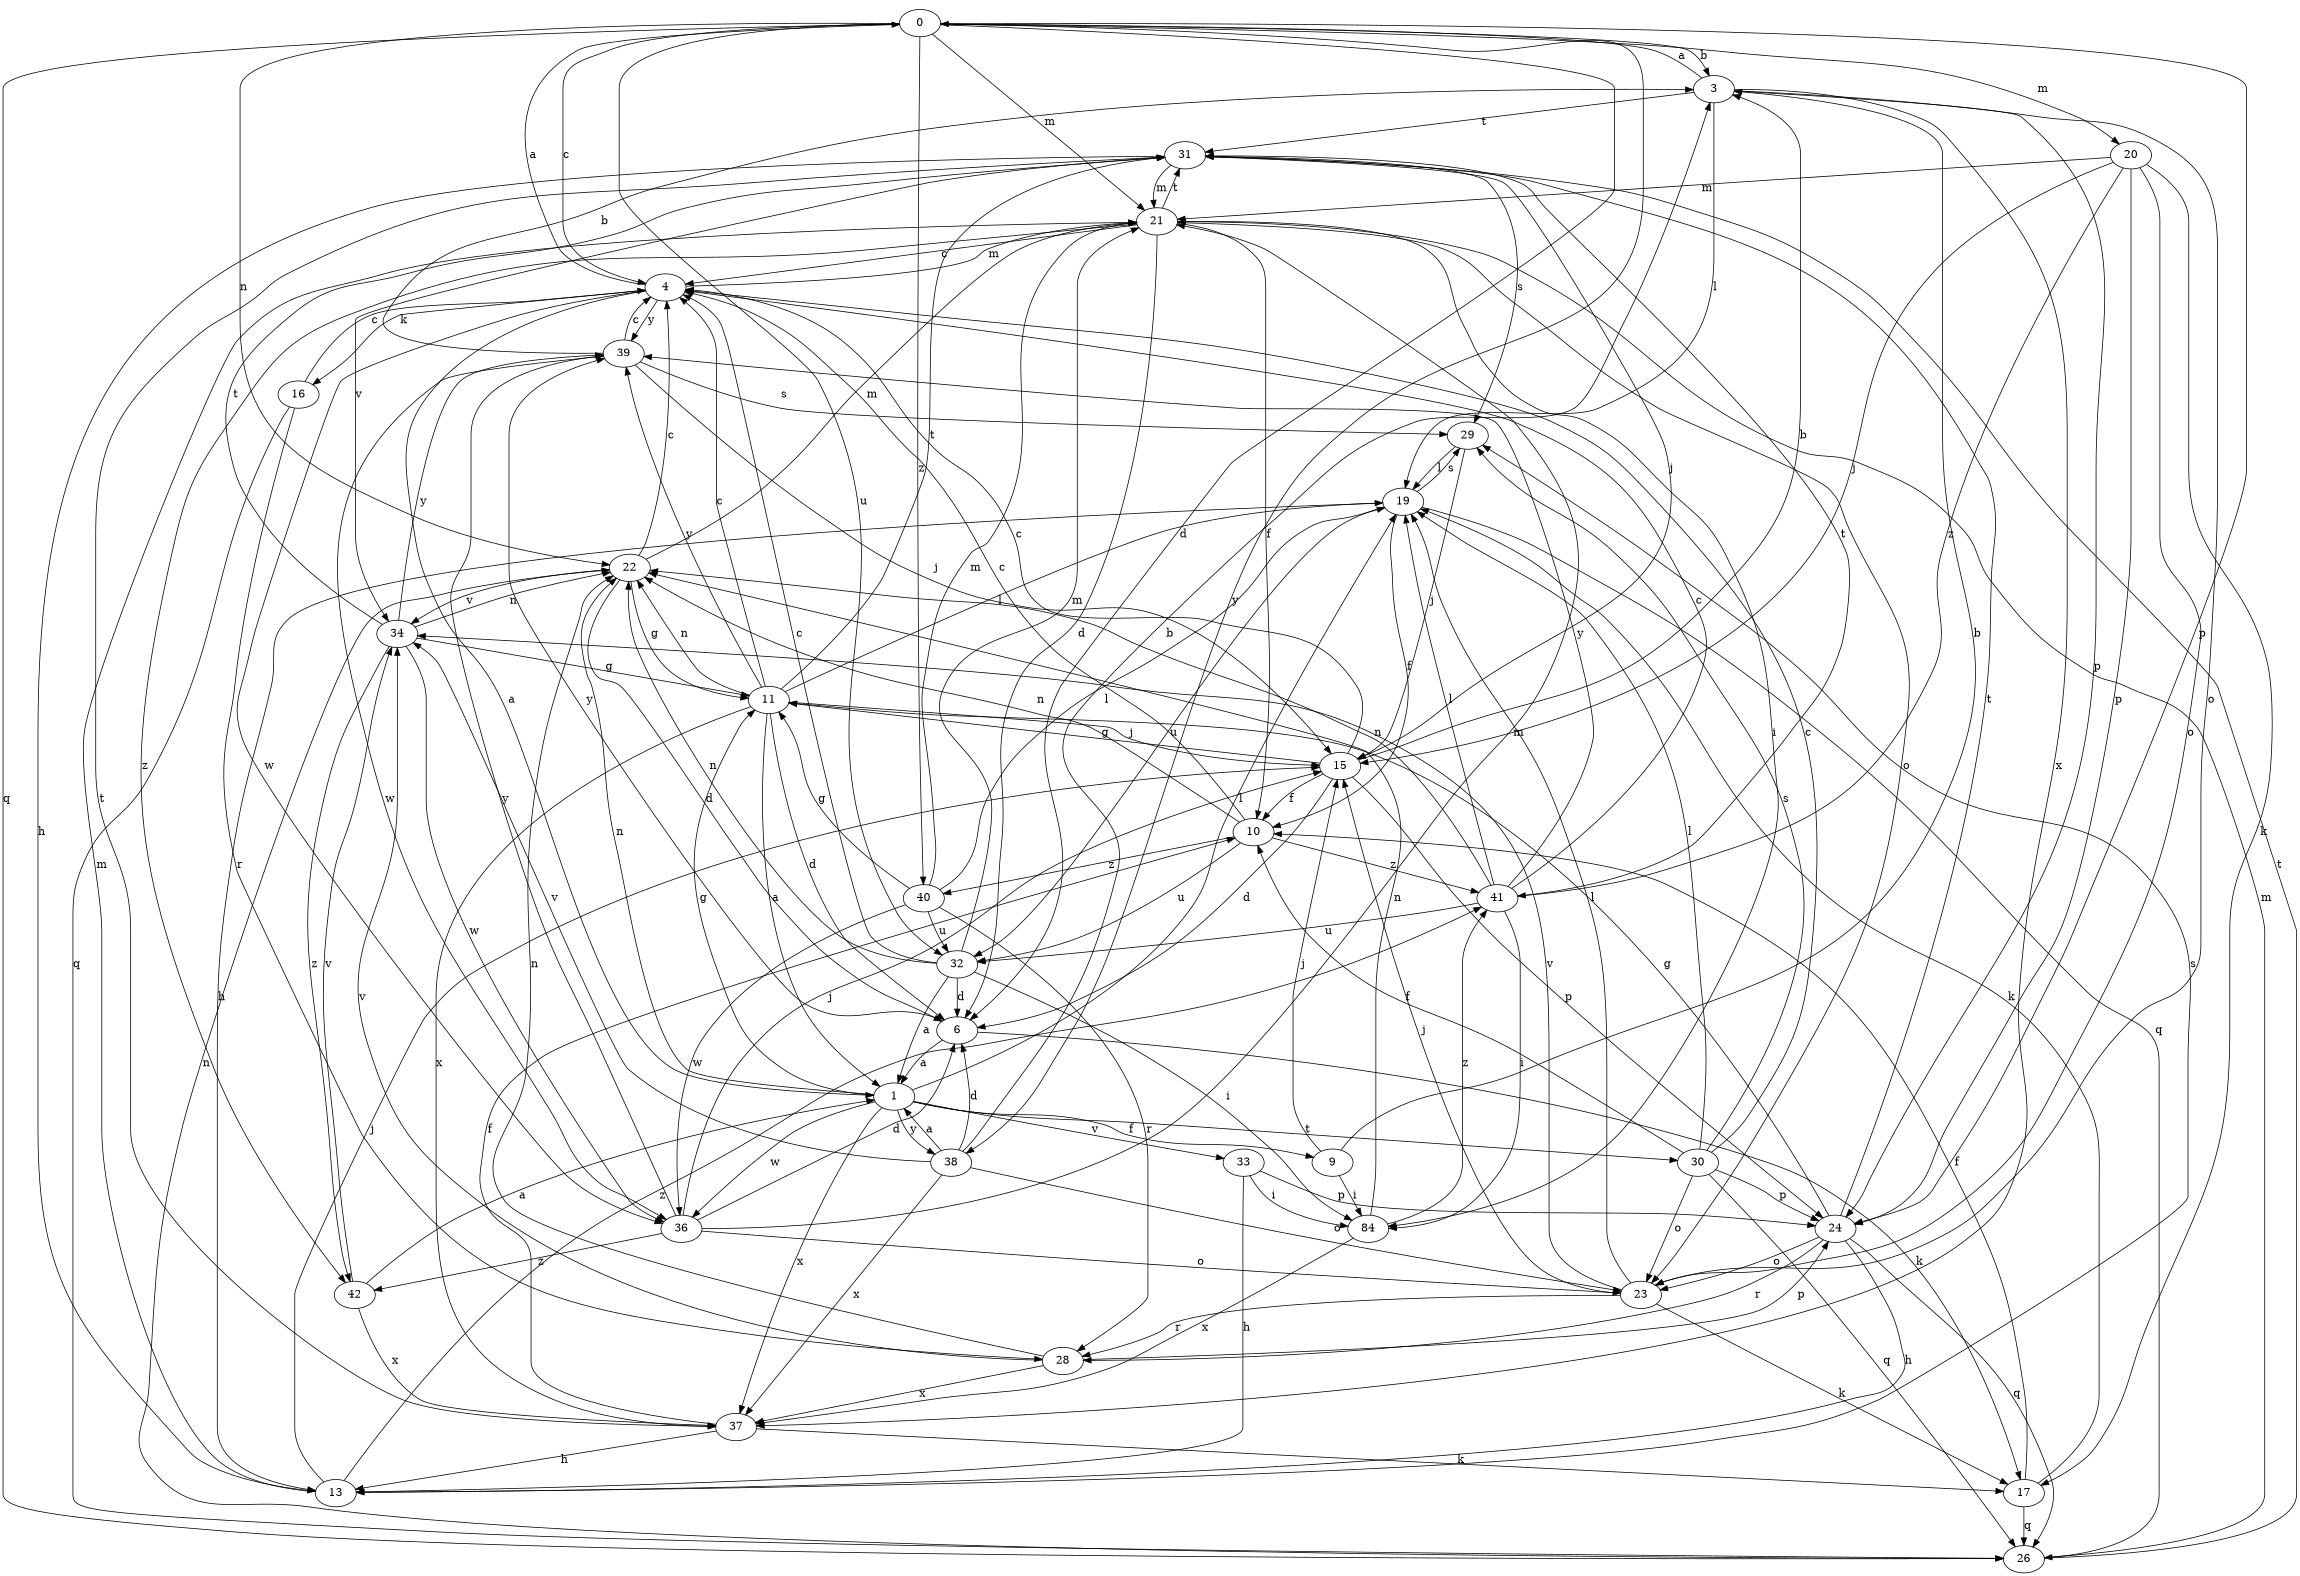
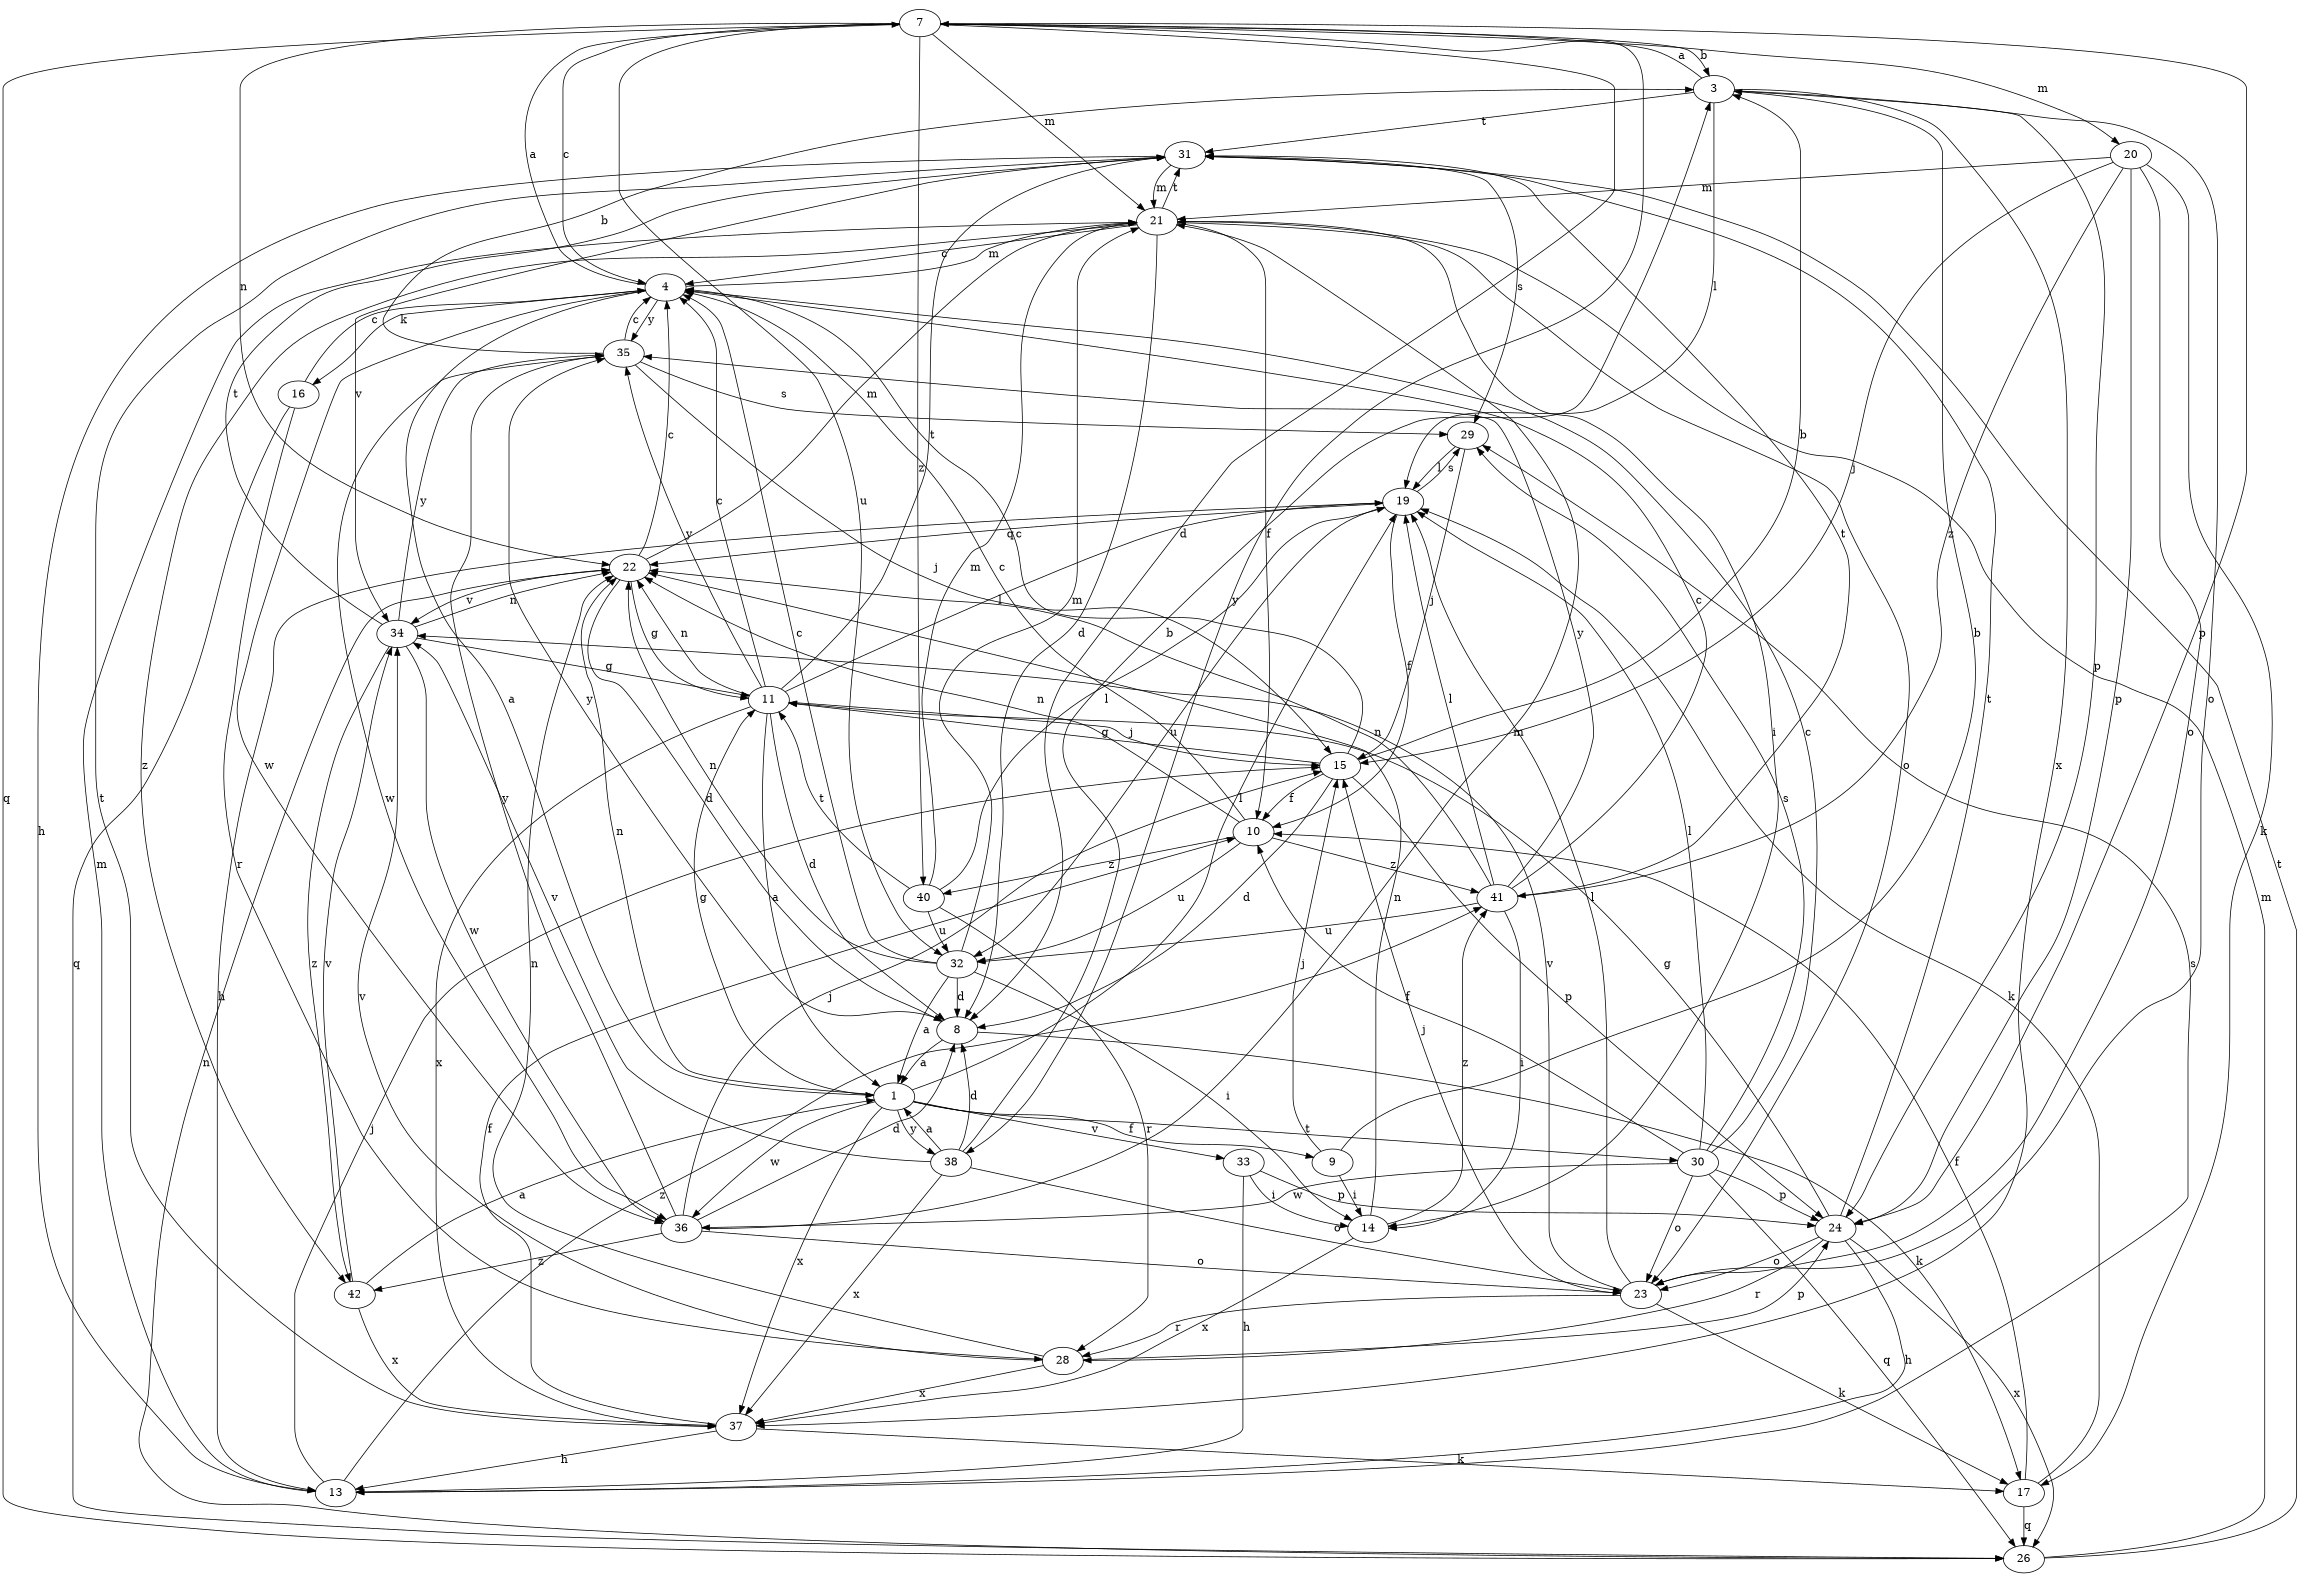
(920, 23) -> (920, 23)
(624, 354) -> (624, 354)
(1633, 383) -> none
(822, 799) -> (822, 799)
(2031, 935) -> (1020, 528)
(726, 1010) -> (1196, 1210)
(957, 1030) -> (957, 1030)
(1368, 1229) -> (1368, 1229)
(2017, 1394) -> (2017, 1394)
